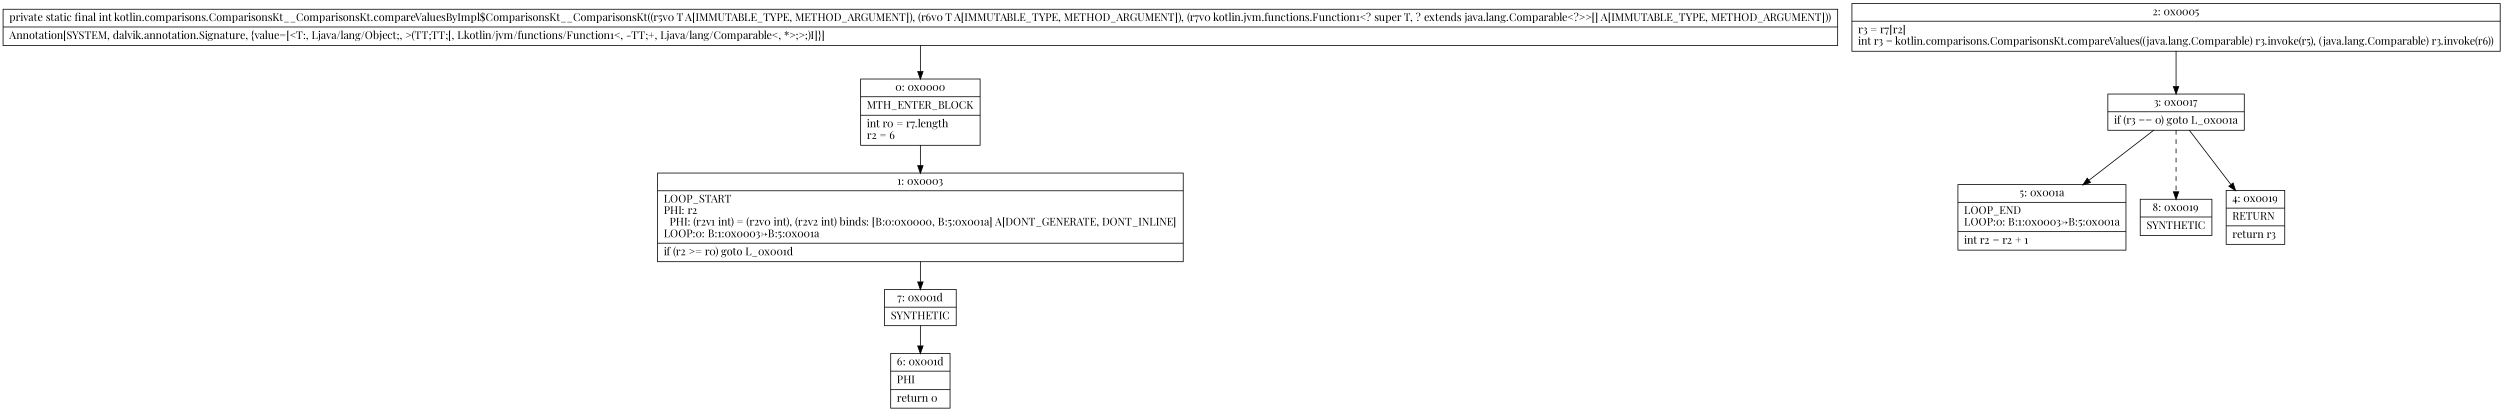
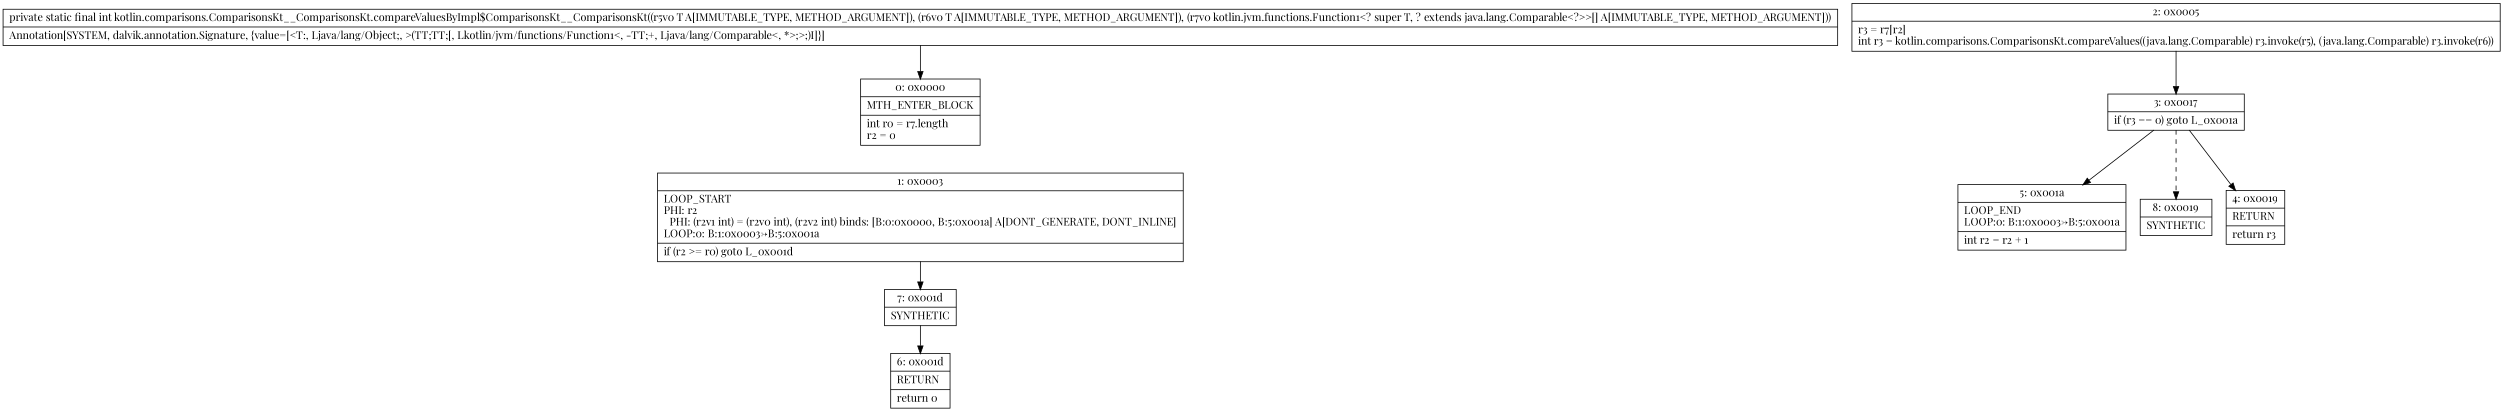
(881, 136) -> (881, 136)
(920, 155) -> none
(906, 380) -> (918, 380)
